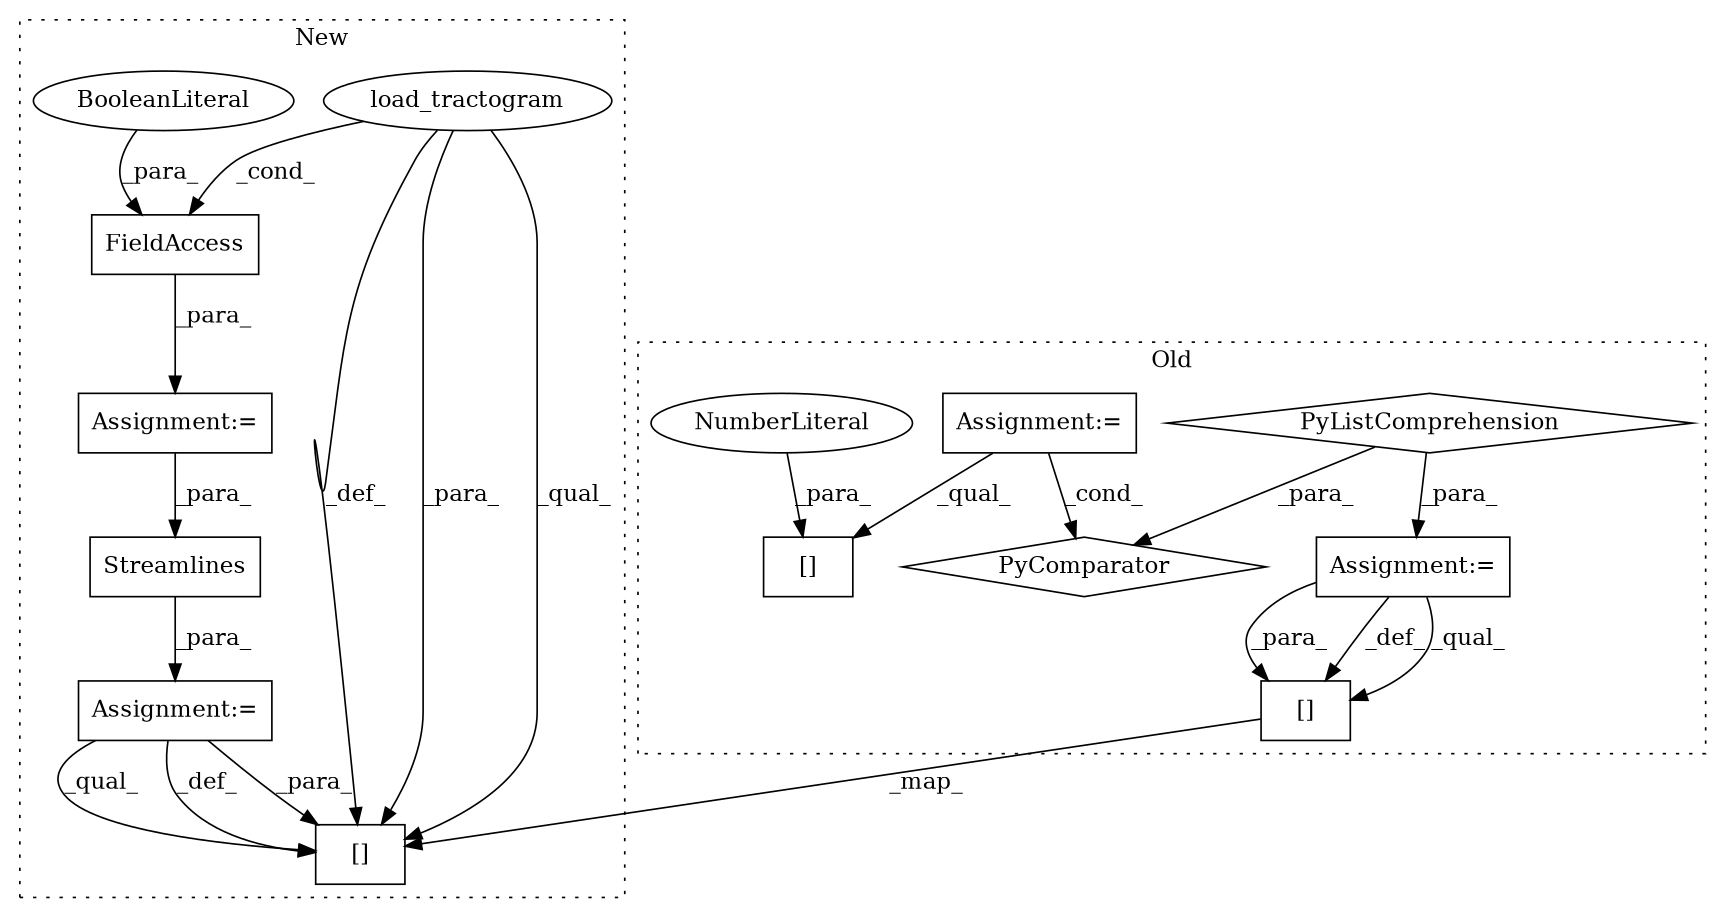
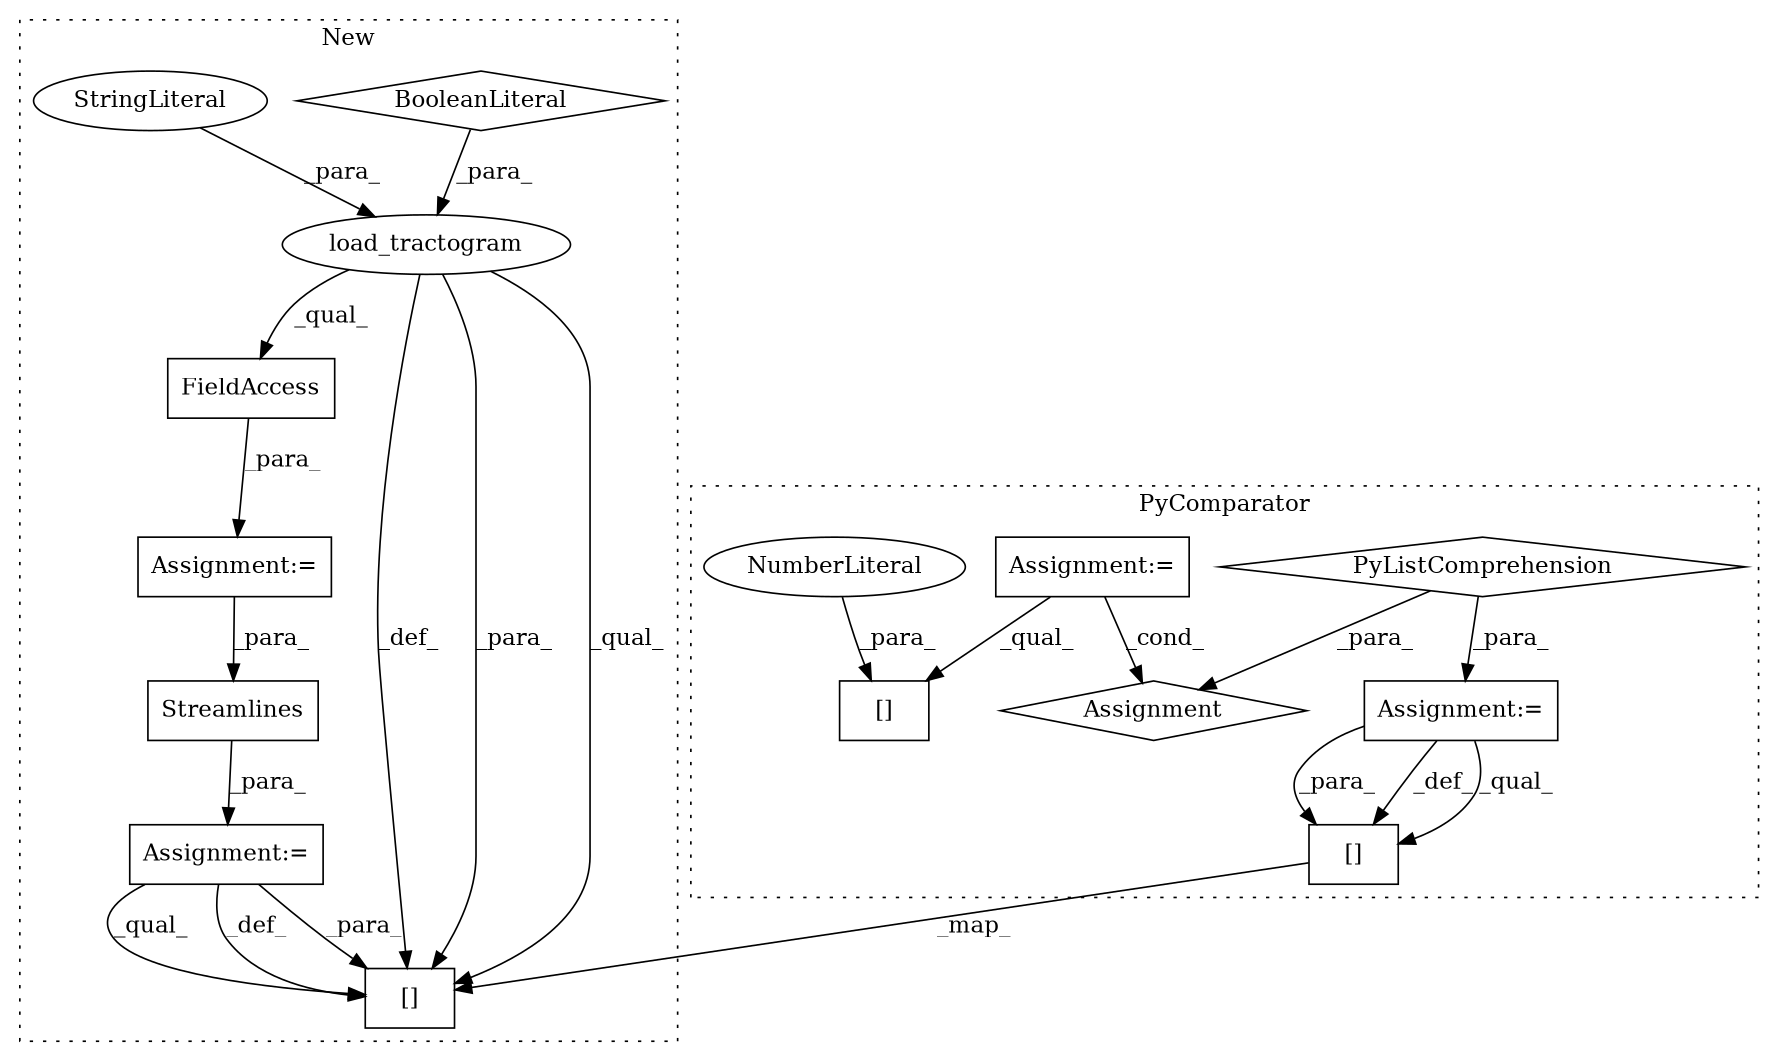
none -> (150, 101)
(164, 101) -> (481, 101)
(120, 165) -> (457, 164)
(276, 173) -> (331, 317)
(1172, 361) -> (1225, 505)
(1084, 567) -> (1154, 711)
